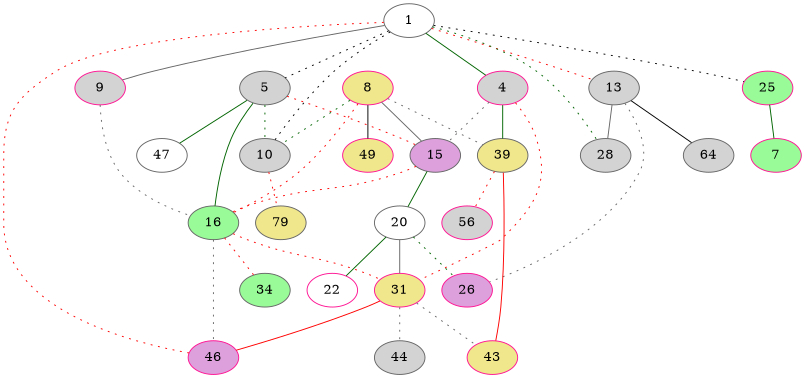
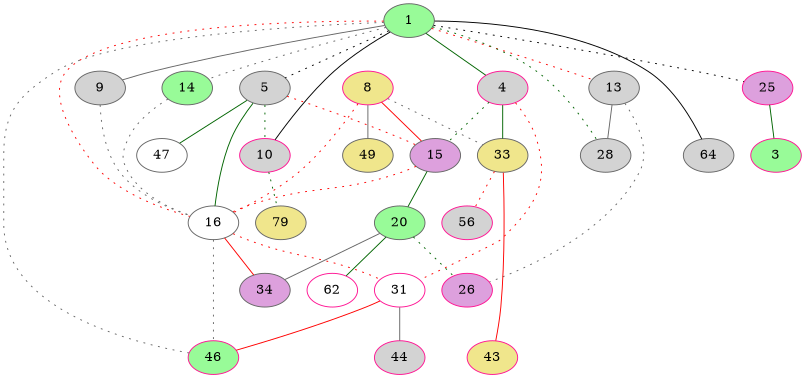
(409, 21) -> (409, 21)
none -> (142, 39)
(326, 79) -> (326, 79)
(100, 88) -> (100, 88)
none -> (187, 88)
(768, 88) -> (768, 88)
(23, 97) -> (23, 97)
(368, 118) -> (368, 118)
(316, 122) -> none
(401, 122) -> (401, 122)
(469, 122) -> (469, 122)
(661, 122) -> (587, 43)
(265, 155) -> (265, 155)
(368, 155) -> (368, 155)
(503, 155) -> (503, 155)
(776, 155) -> (776, 155)
(272, 185) -> (272, 185)
(213, 223) -> (213, 223)
(400, 223) -> (400, 223)
(239, 257) -> (239, 257)
(400, 257) -> (332, 256)
(265, 290) -> (265, 290)
(332, 290) -> (332, 290)
(400, 290) -> (400, 290)
(400, 324) -> (400, 324)
(446, 324) -> none
(213, 358) -> (213, 358)
(400, 358) -> (400, 358)
